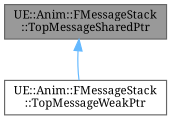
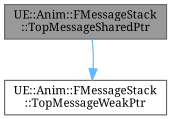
(78, 65) -> (93, 54)
